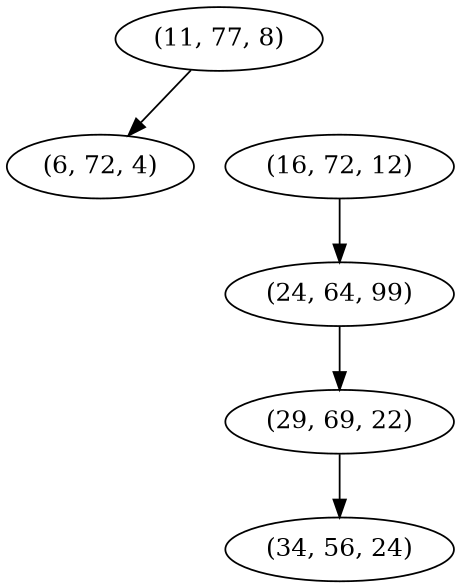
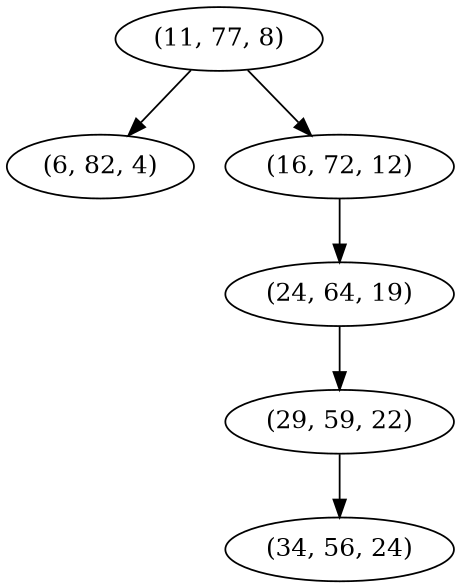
none -> (273, 96)
(100, 167) -> (100, 167)
(340, 294) -> (340, 294)
(340, 422) -> (340, 422)
